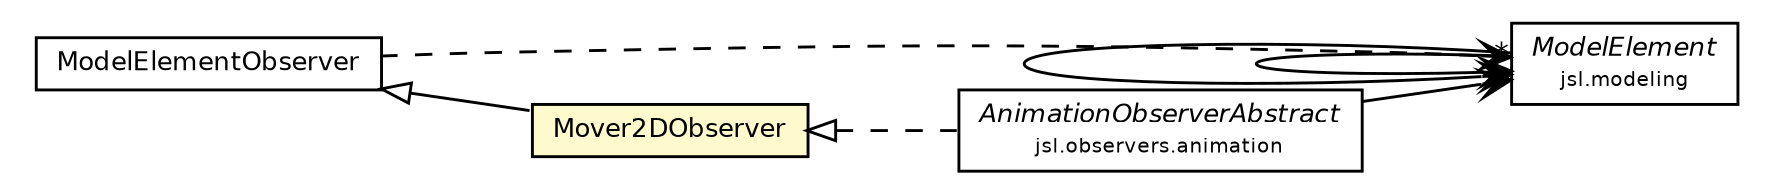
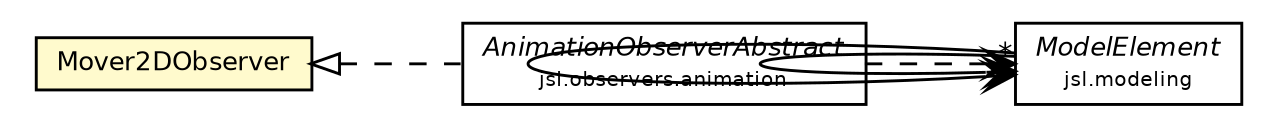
(207, 64) -> none
(1421, 93) -> (925, 64)
